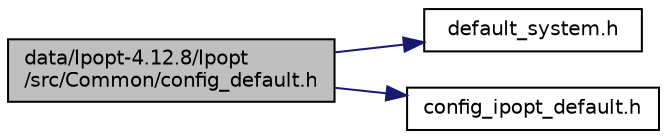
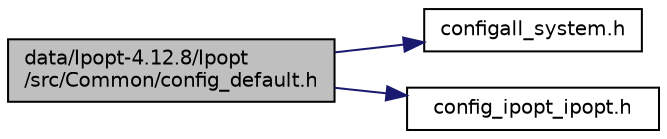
(533, 30) -> (533, 30)
(533, 109) -> (533, 109)
